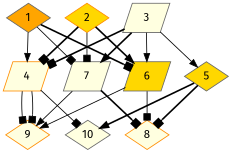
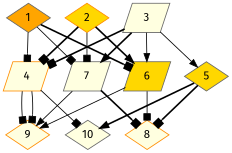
(28, 43) -> (28, 43)
